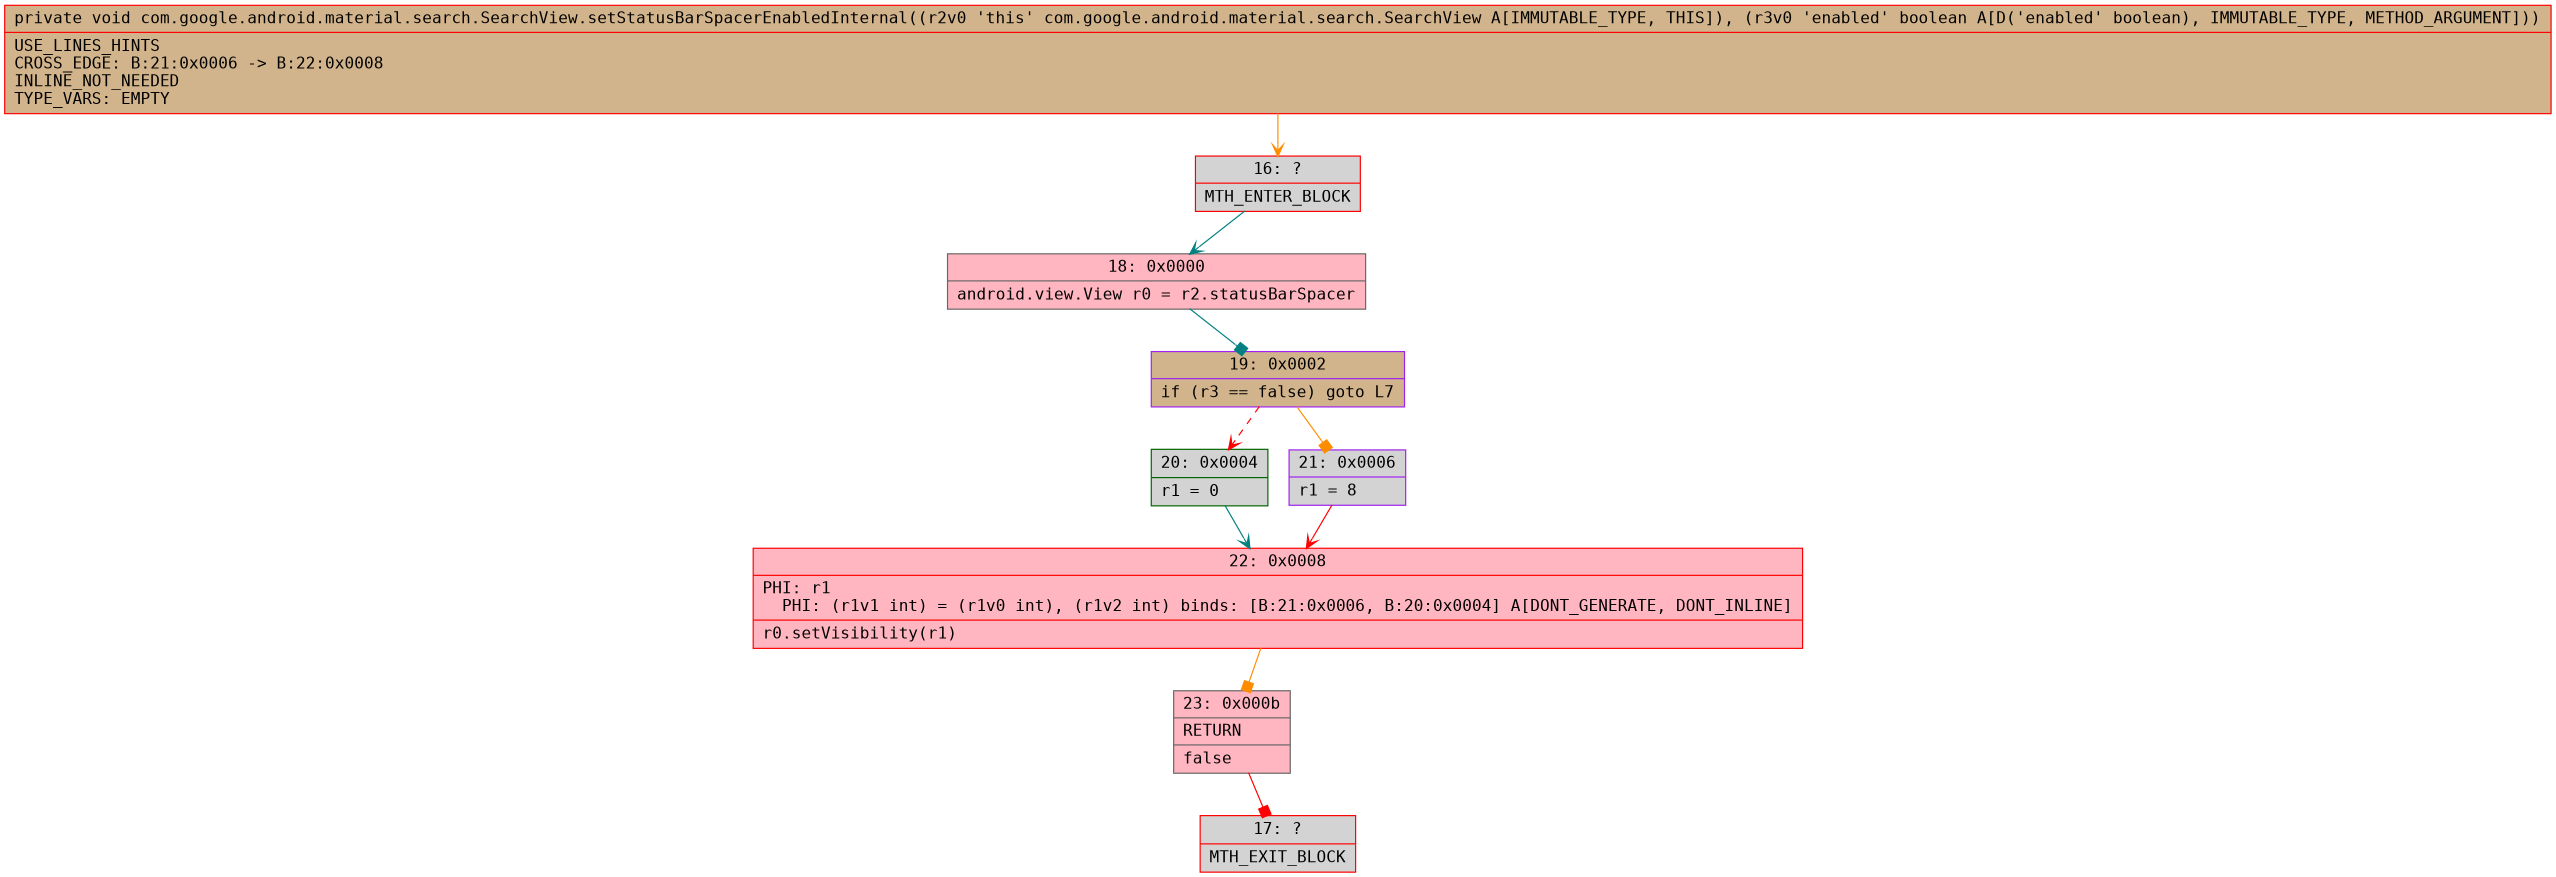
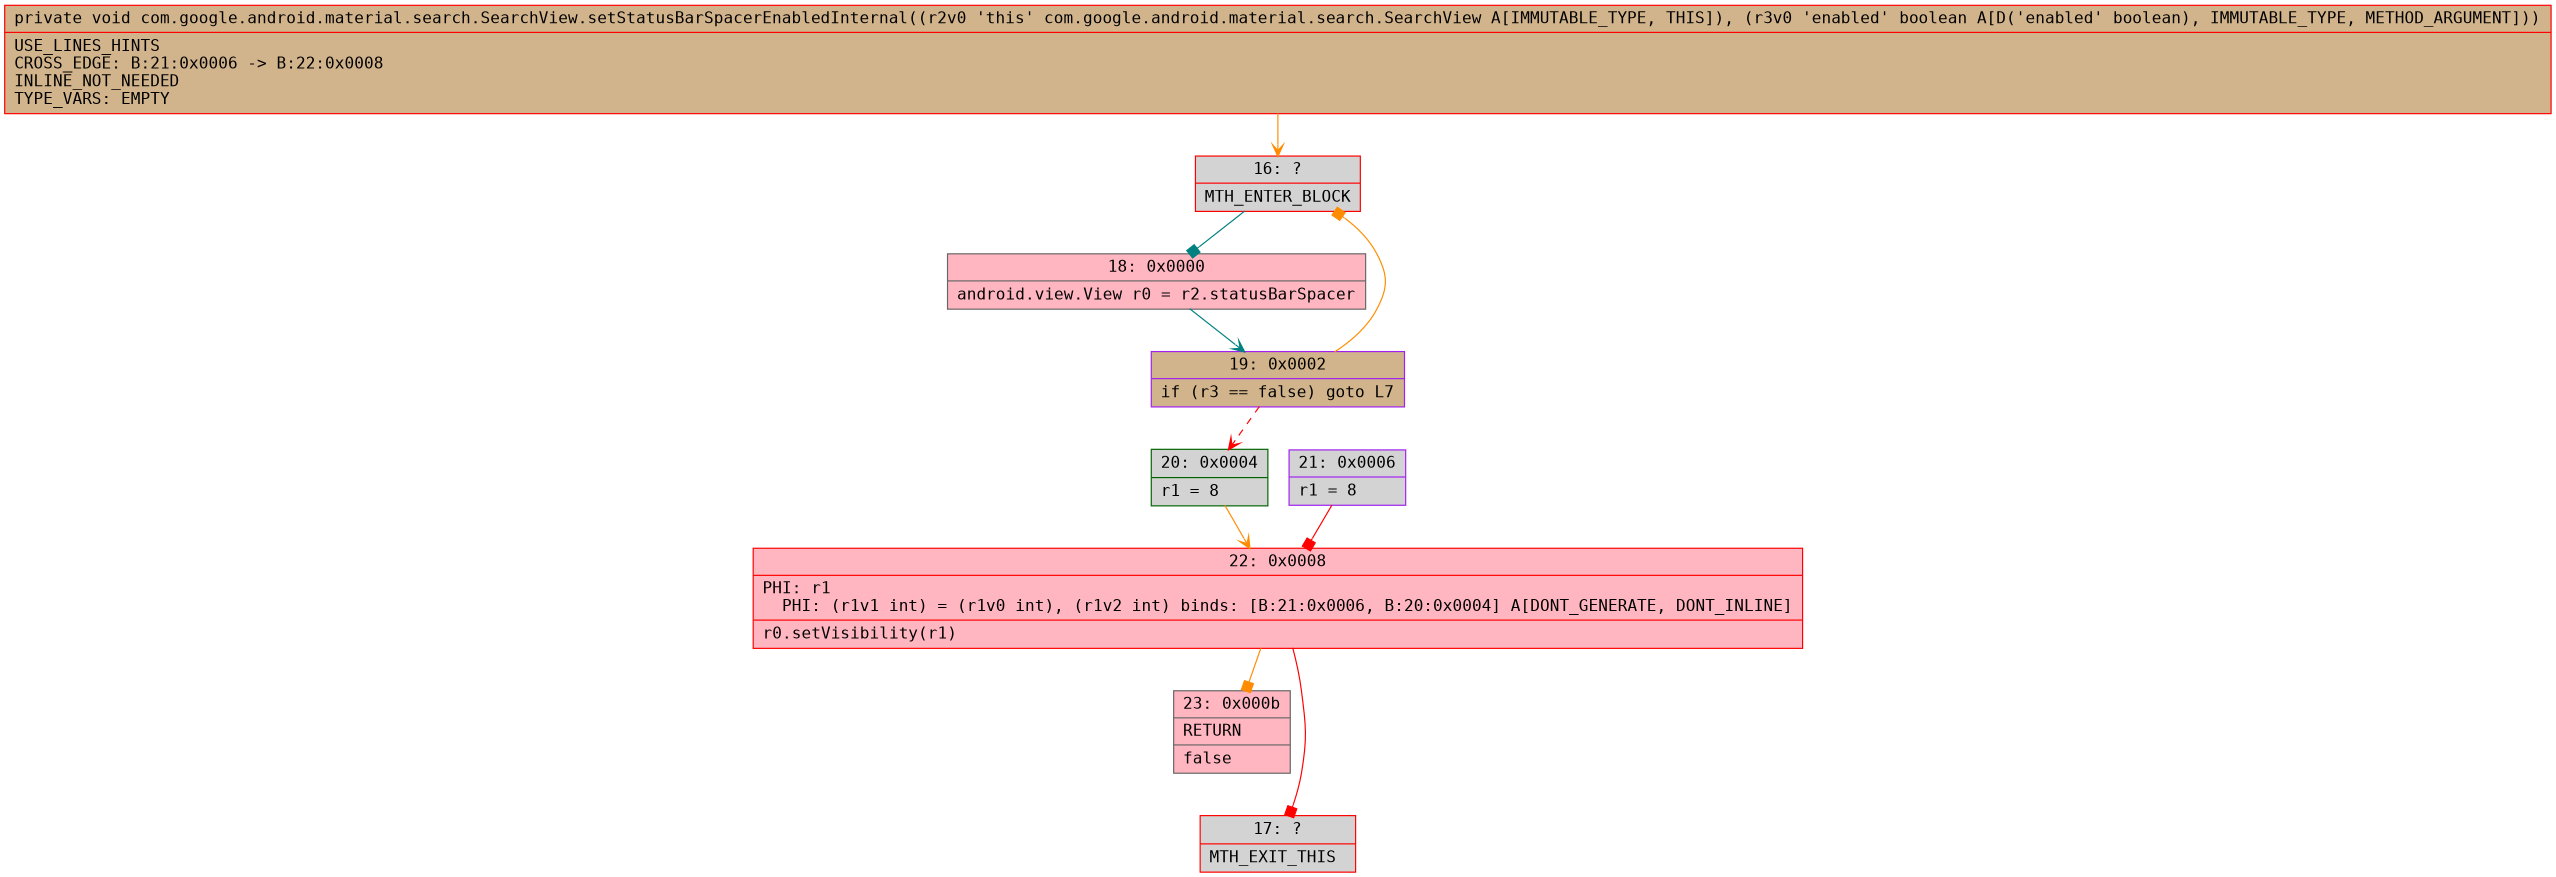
(1222, 229) -> (1222, 229)
(1212, 327) -> (1212, 327)
(1309, 424) -> (1385, 288)
(1190, 491) -> (1190, 491)
(1234, 522) -> (1234, 522)
(1322, 522) -> (1322, 522)
(1255, 789) -> (1305, 726)
(1278, 857) -> (1273, 857)
